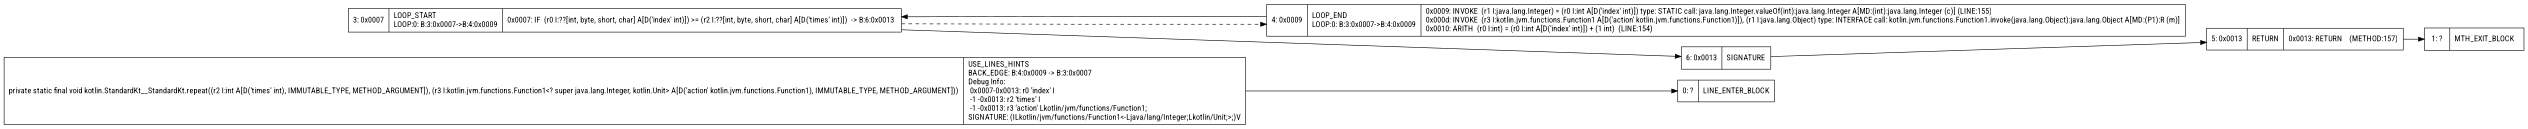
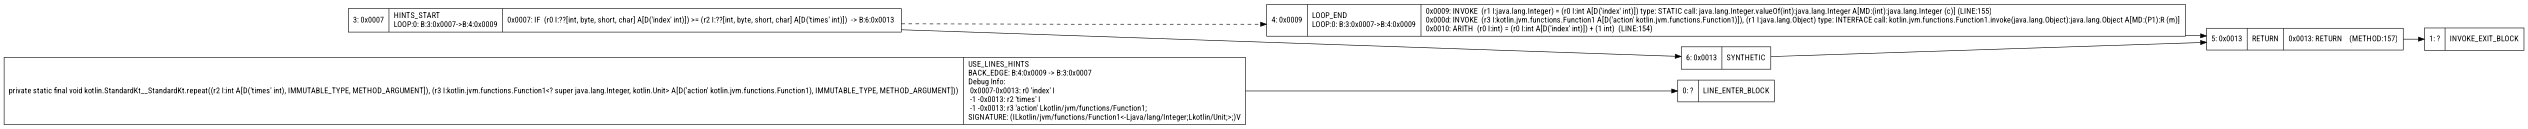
(415, 16) -> (417, 16)
(1087, 16) -> (2193, 36)
(2485, 39) -> (2485, 39)
(1746, 58) -> (1746, 58)
